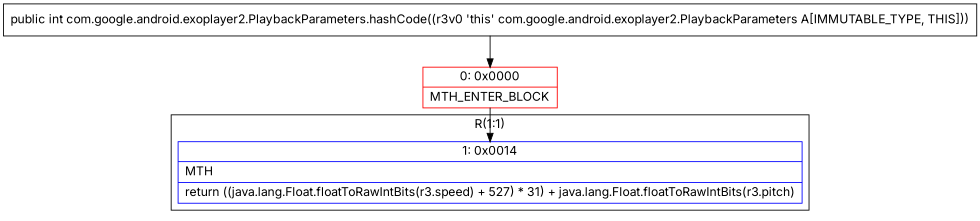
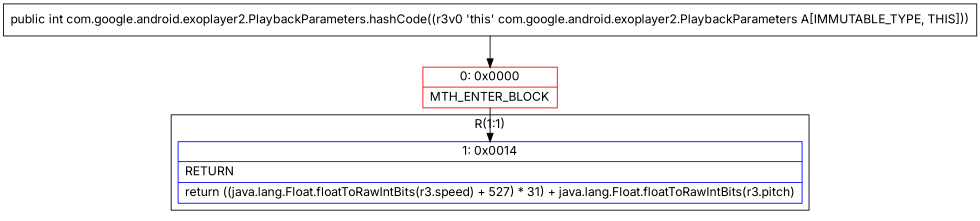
(199, 172) -> (210, 172)
